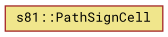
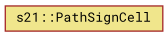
(84, 19) -> (84, 19)
